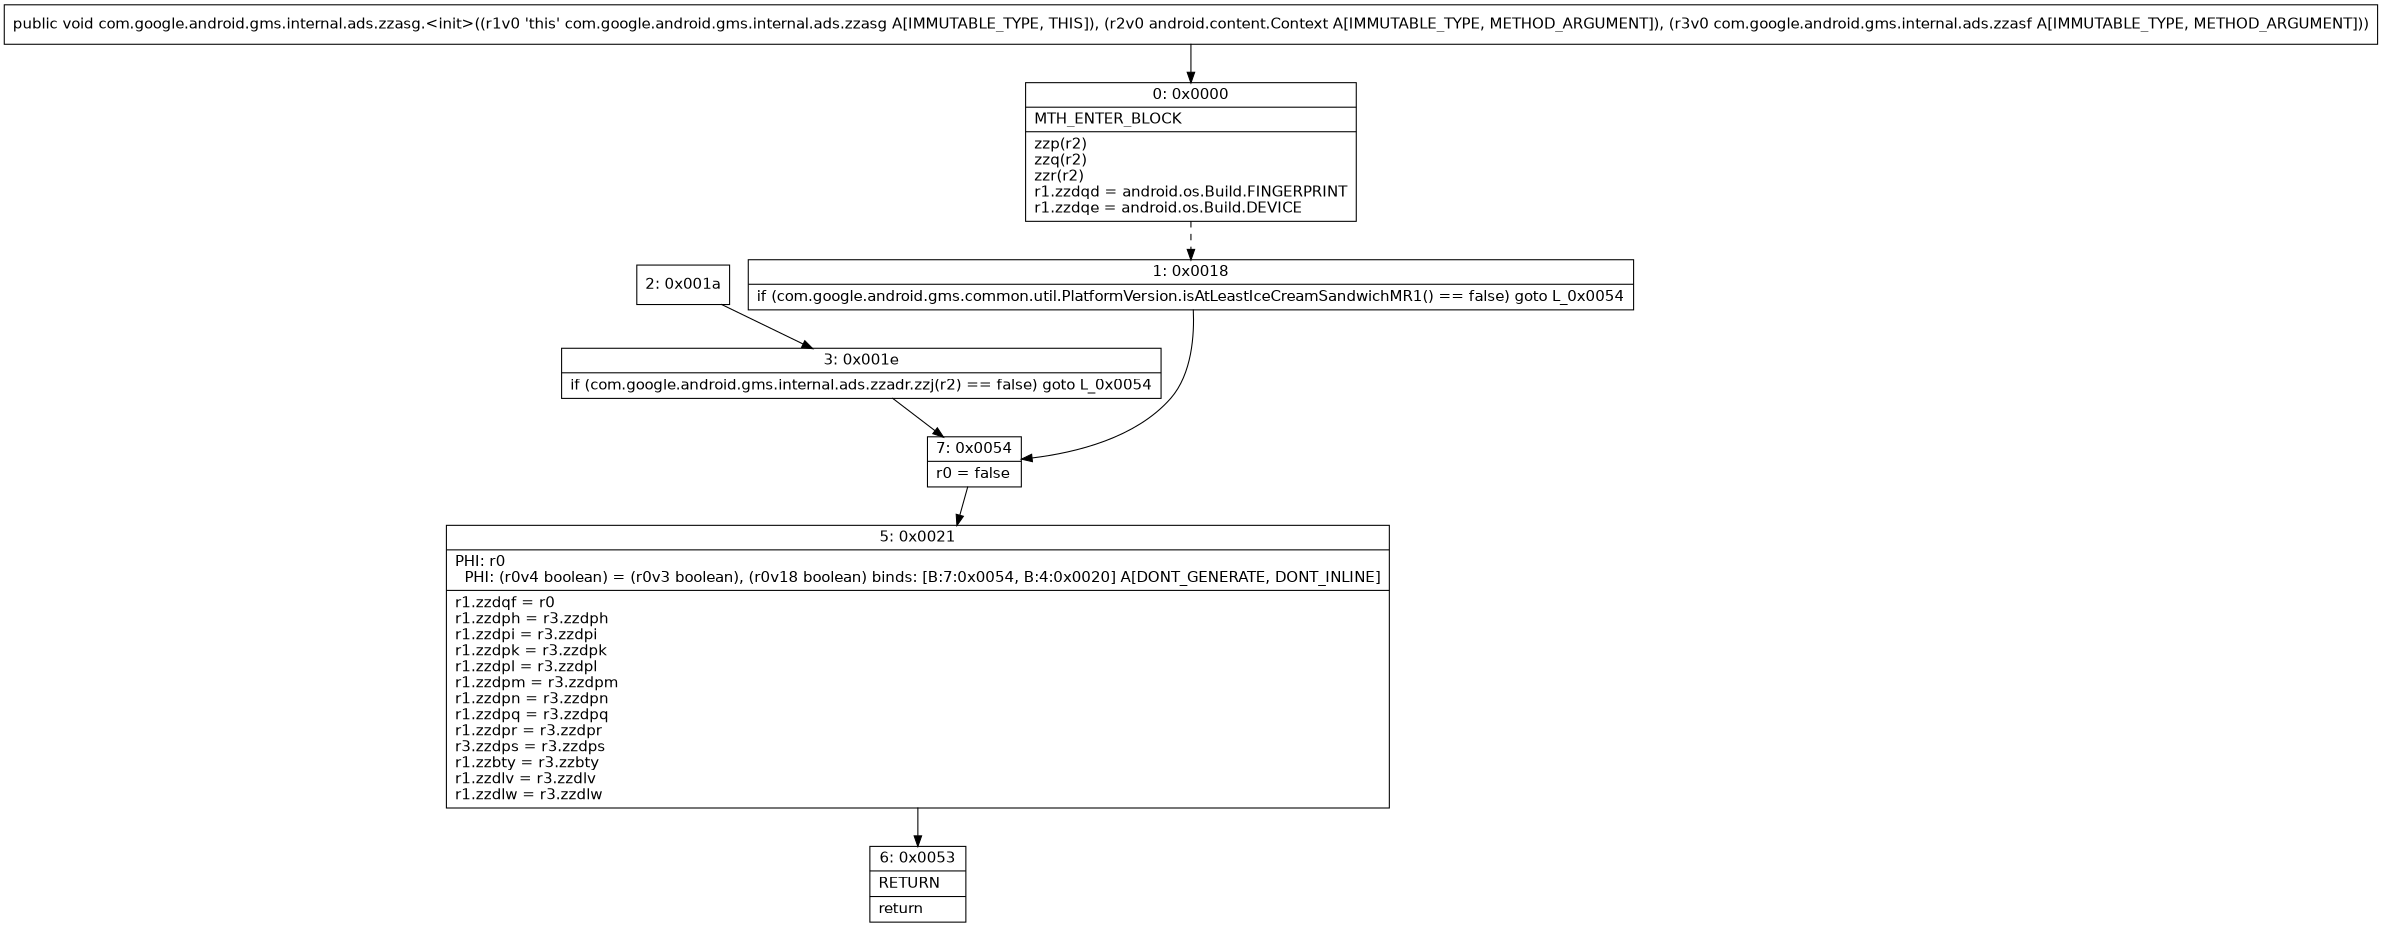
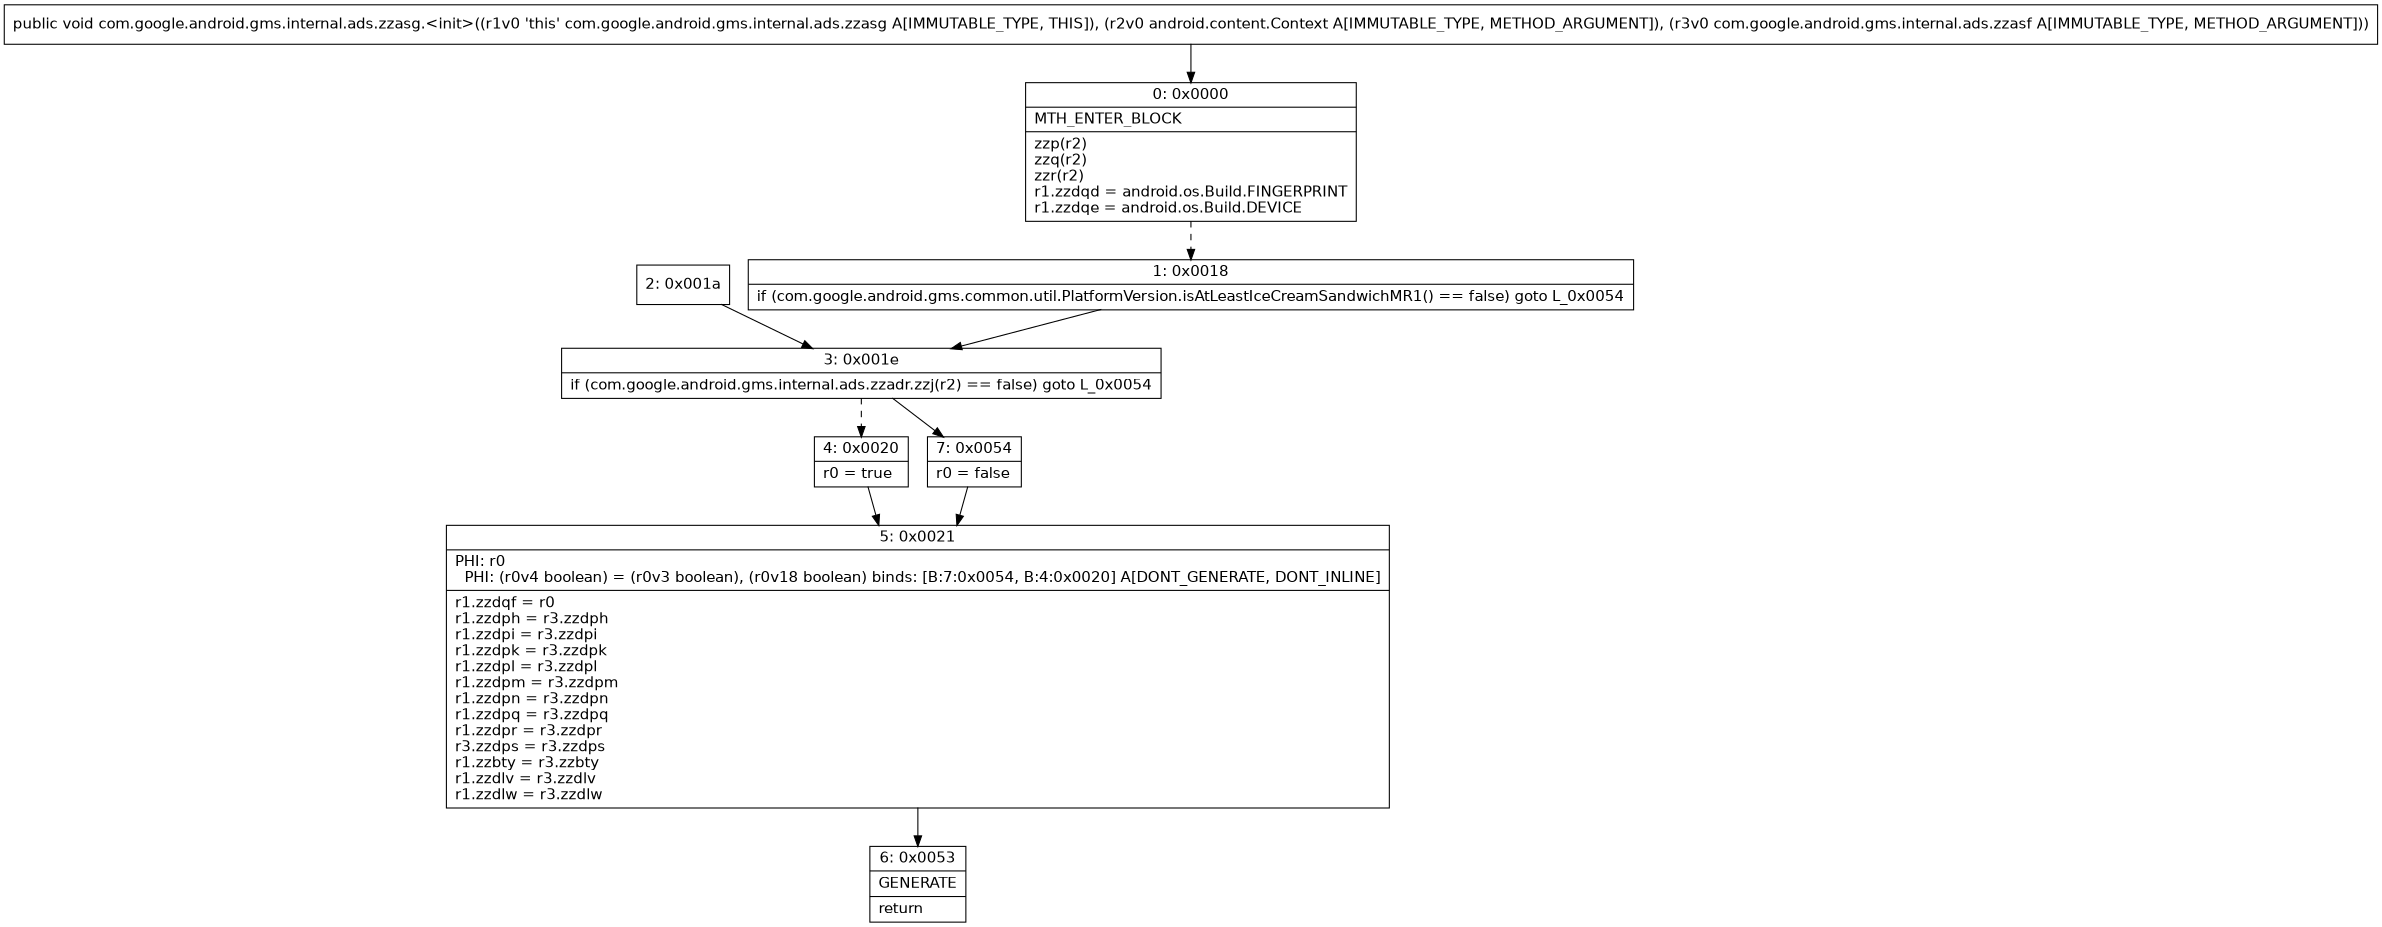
(1148, 418) -> (1031, 328)
none -> (861, 462)
(909, 883) -> (918, 883)
